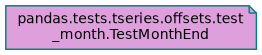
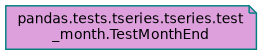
(131, 28) -> (131, 28)
